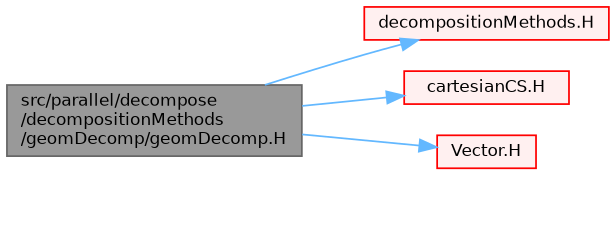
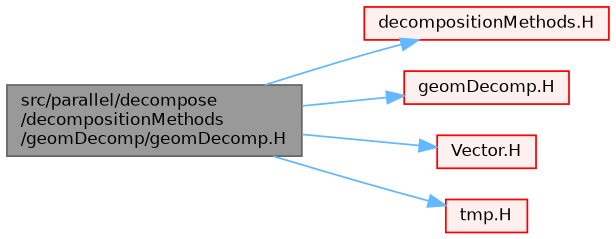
(487, 88) -> (487, 88)
none -> (487, 216)
